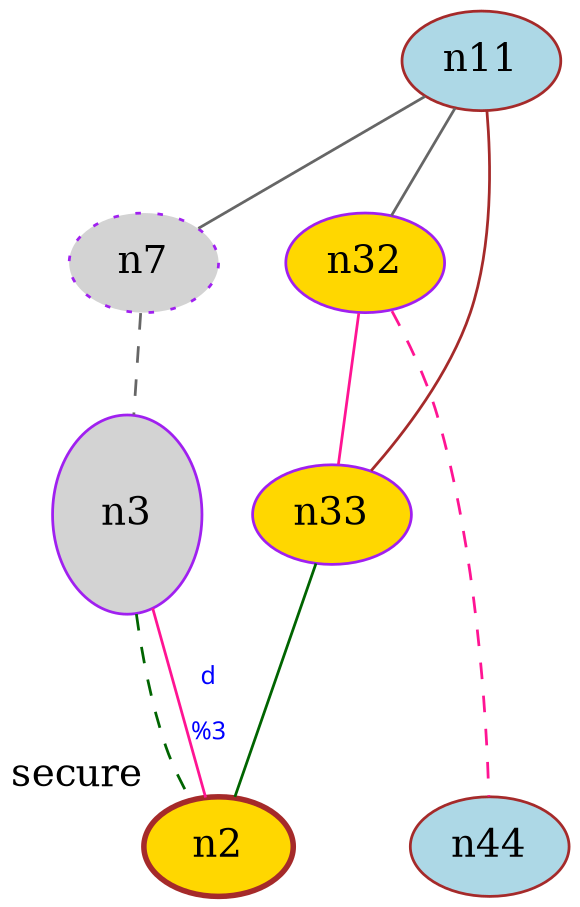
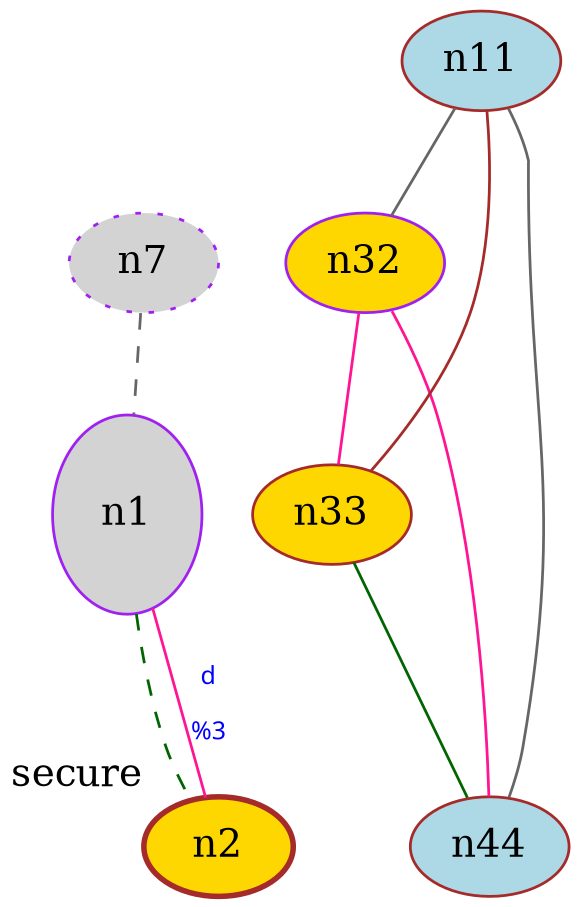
(312, 162) -> (541, 452)
(127, 515) -> (127, 515)
(332, 515) -> (332, 515)
(466, 548) -> (466, 548)
(275, 680) -> (411, 680)
